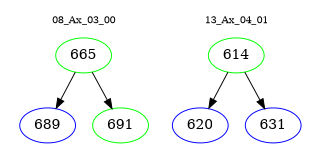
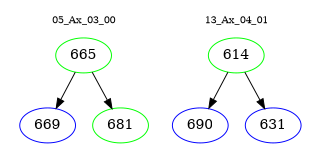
(84, 21) -> (84, 21)
(48, 125) -> (48, 125)
(121, 125) -> (121, 125)
(200, 125) -> (200, 125)
